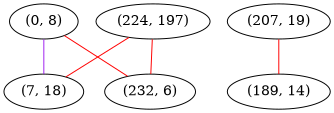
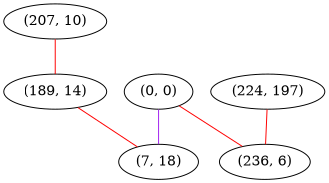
(44, 21) -> (159, 92)
(279, 21) -> (55, 21)
(104, 53) -> (108, 127)
(150, 92) -> (265, 162)
